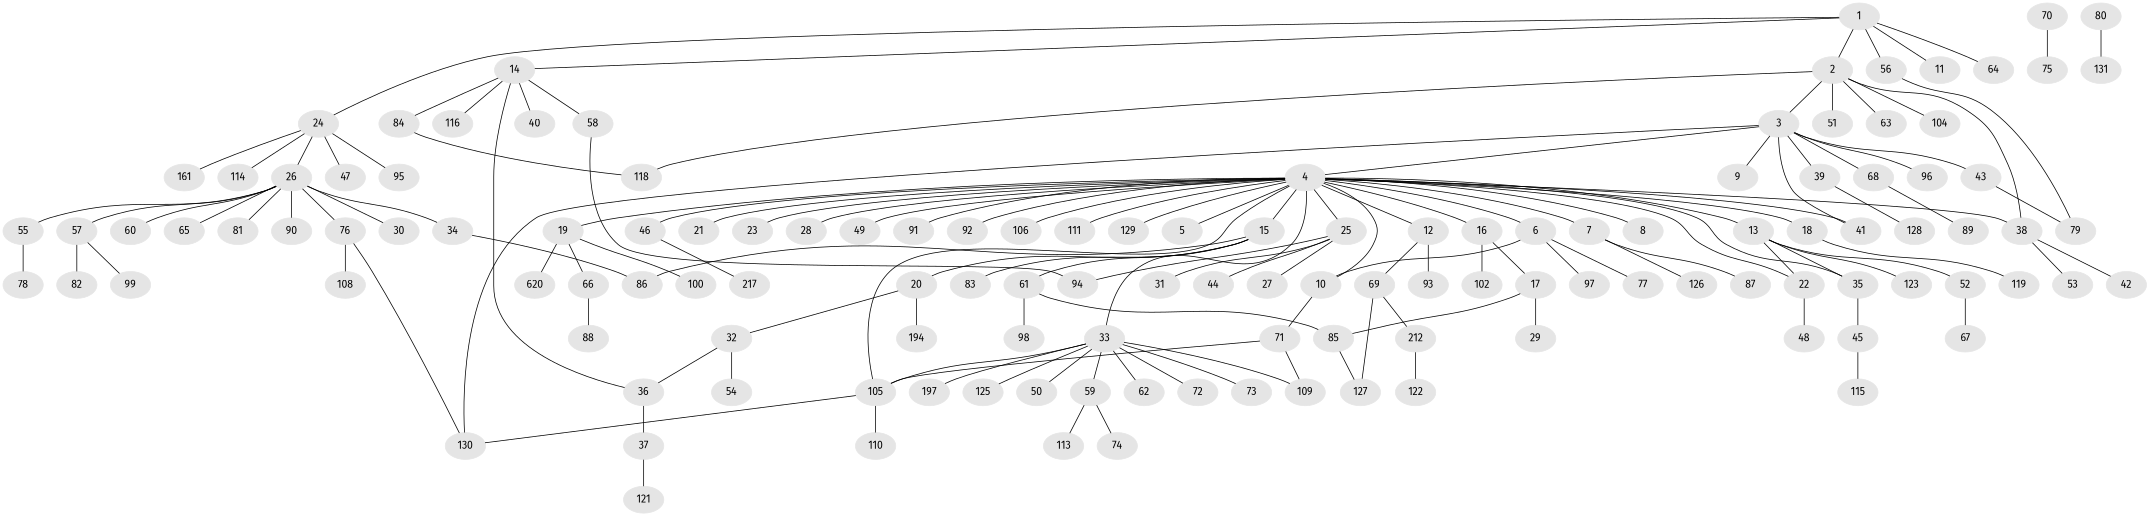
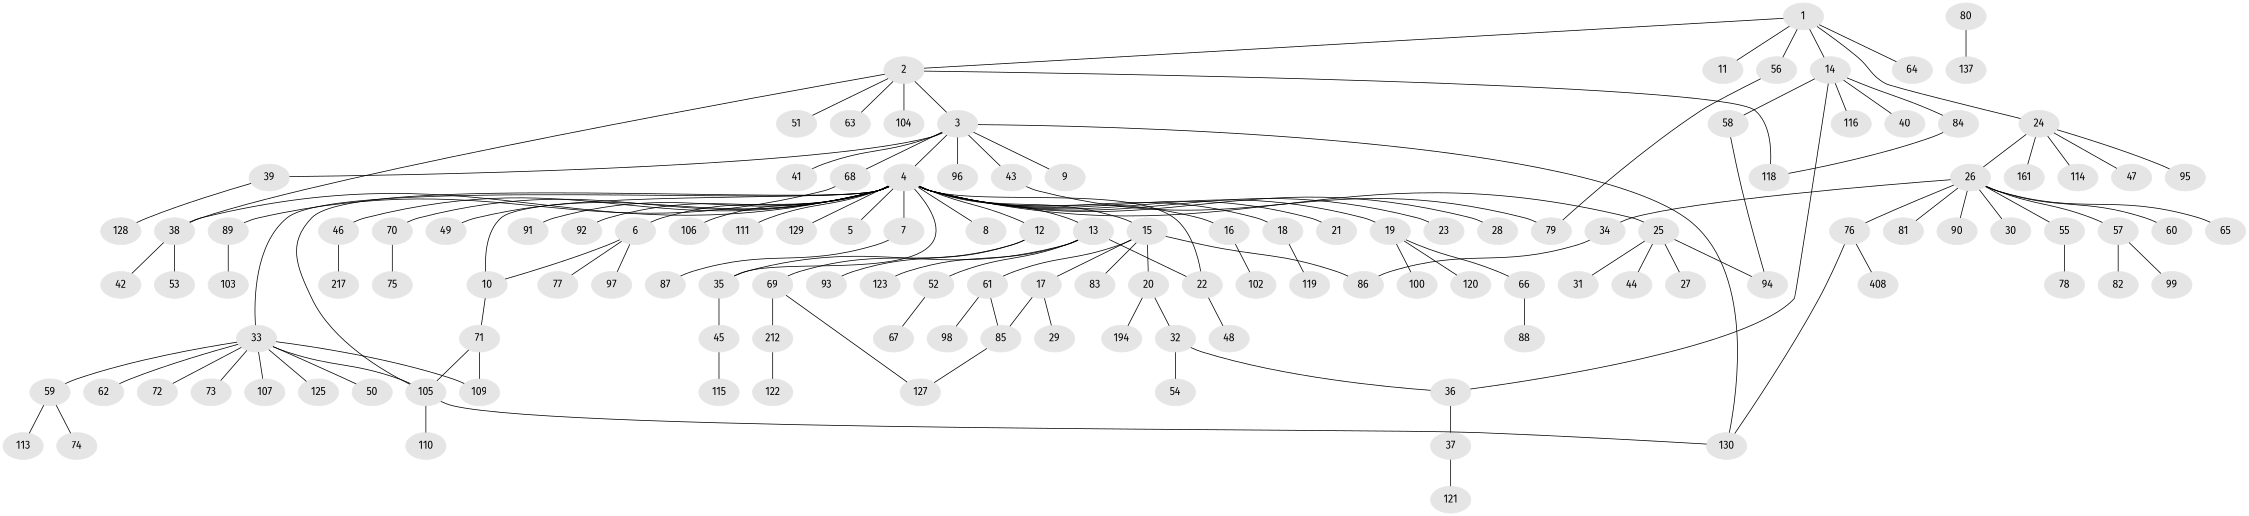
(2101, 70) -> (1966, 70)
(1717, 200) -> (648, 204)
(1509, 258) -> (1094, 258)
none -> (228, 285)
(345, 285) -> (1878, 285)
(535, 285) -> (1471, 285)
(1697, 285) -> none
(929, 392) -> (265, 392)
